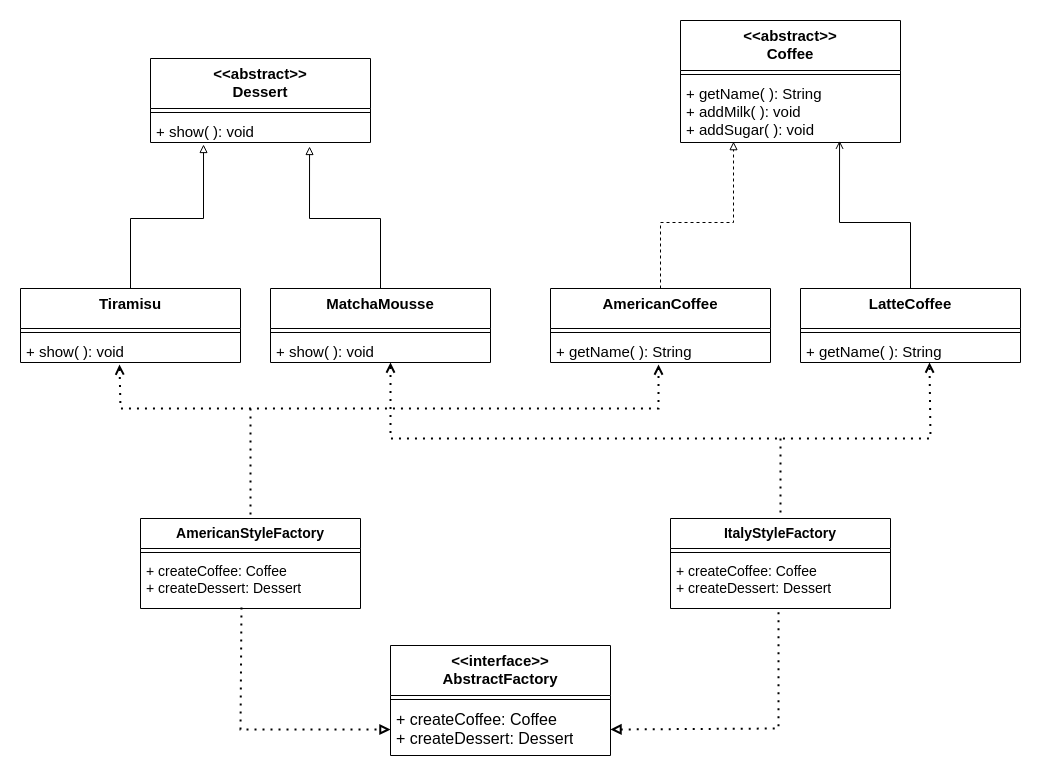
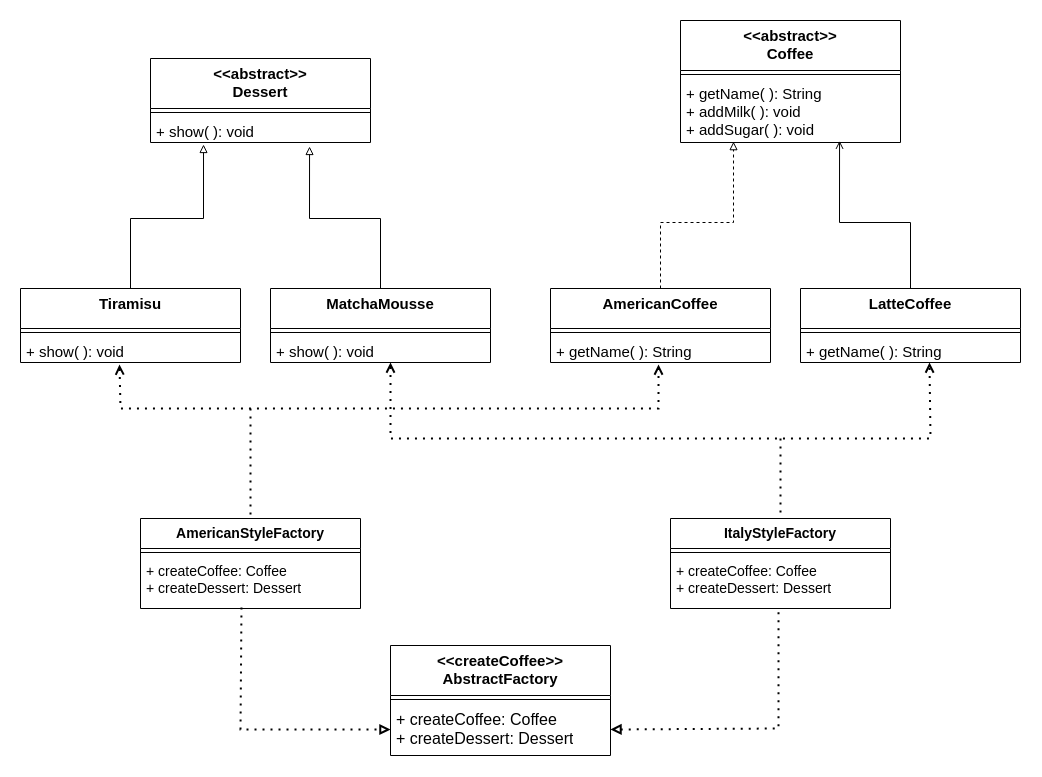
(501, 671) -> (501, 671)
